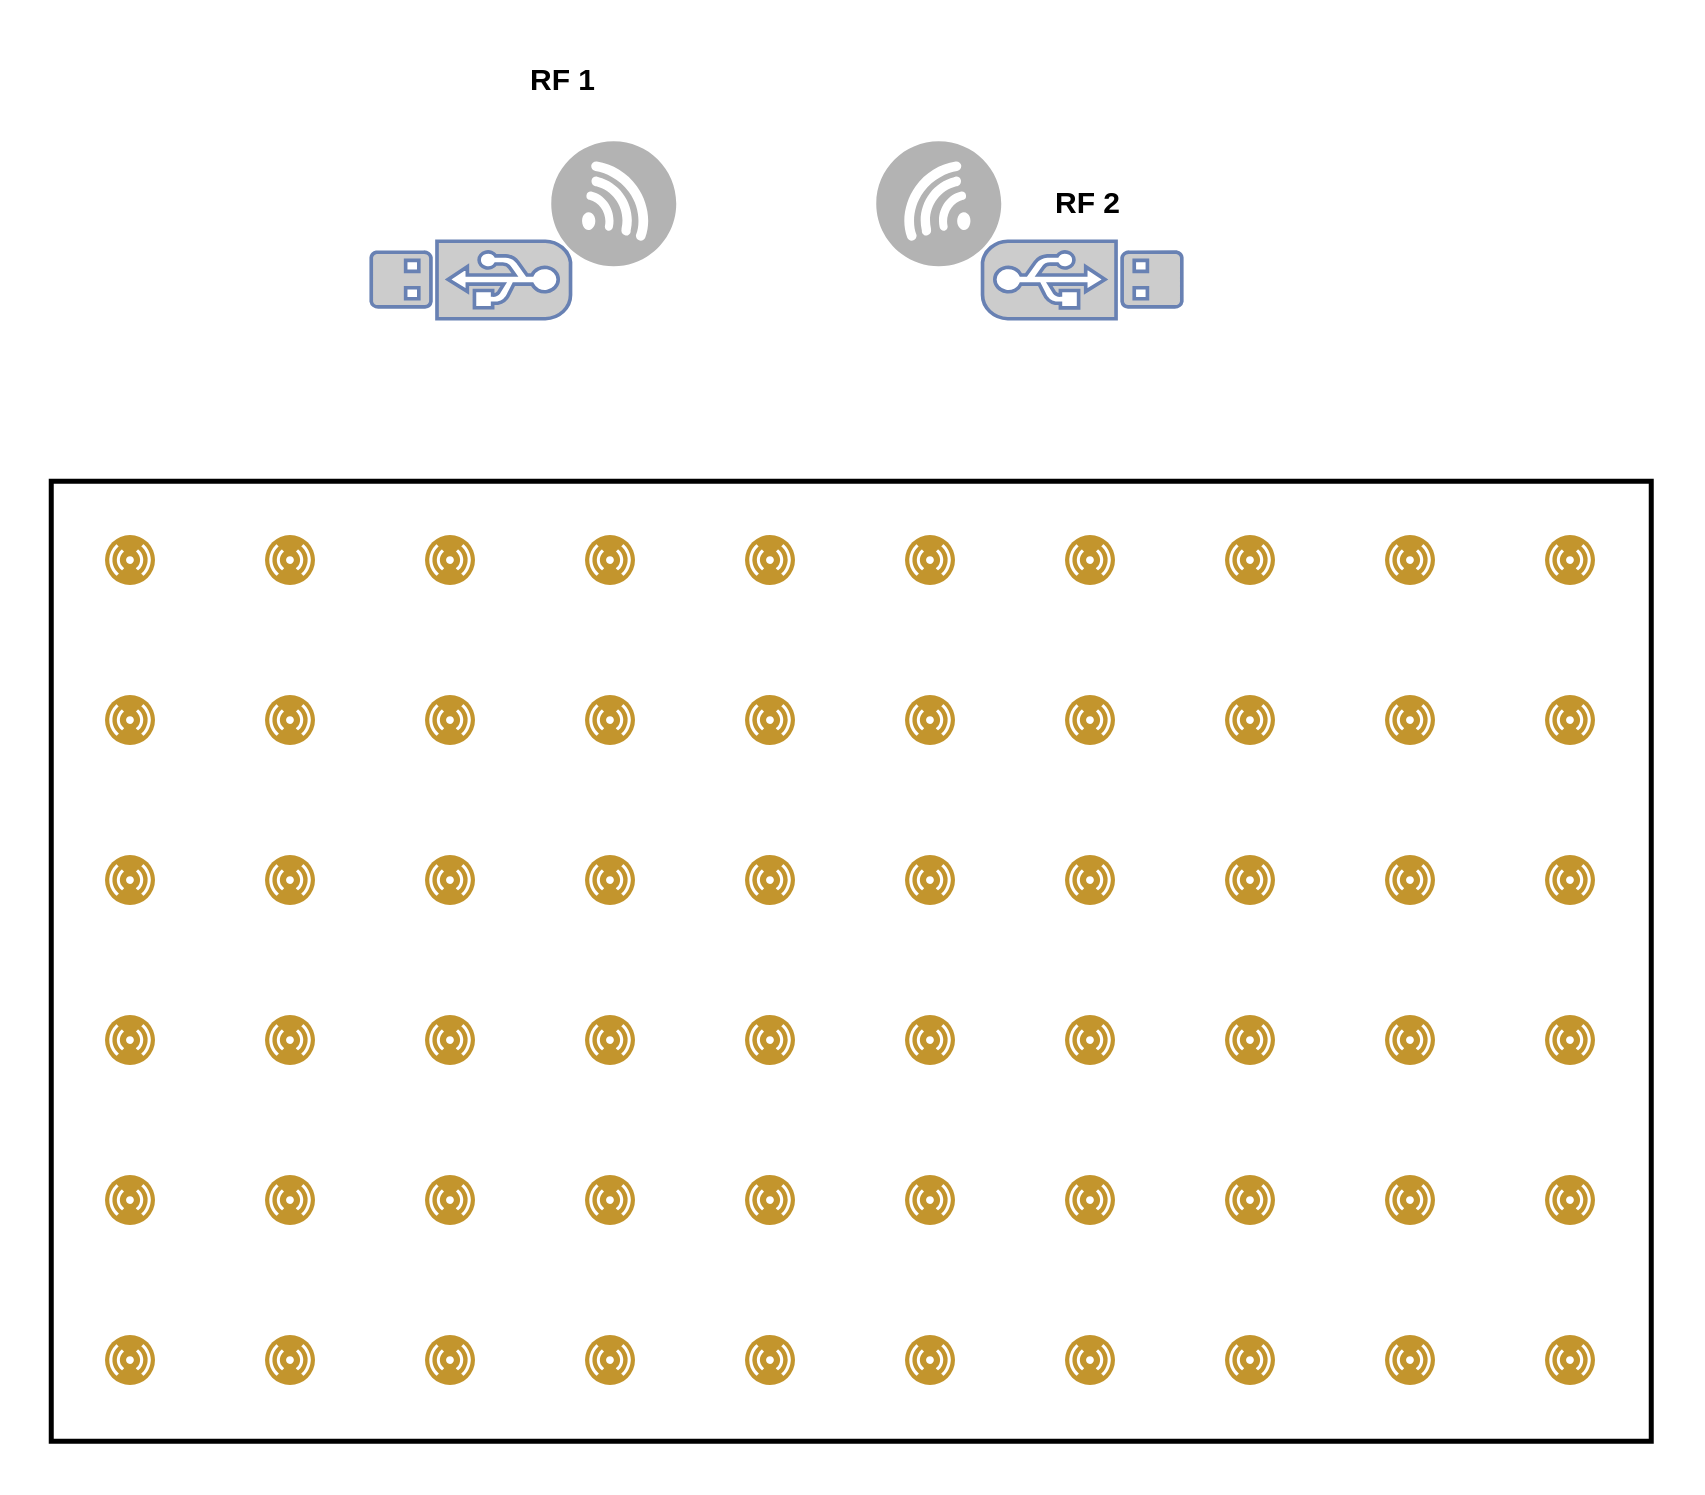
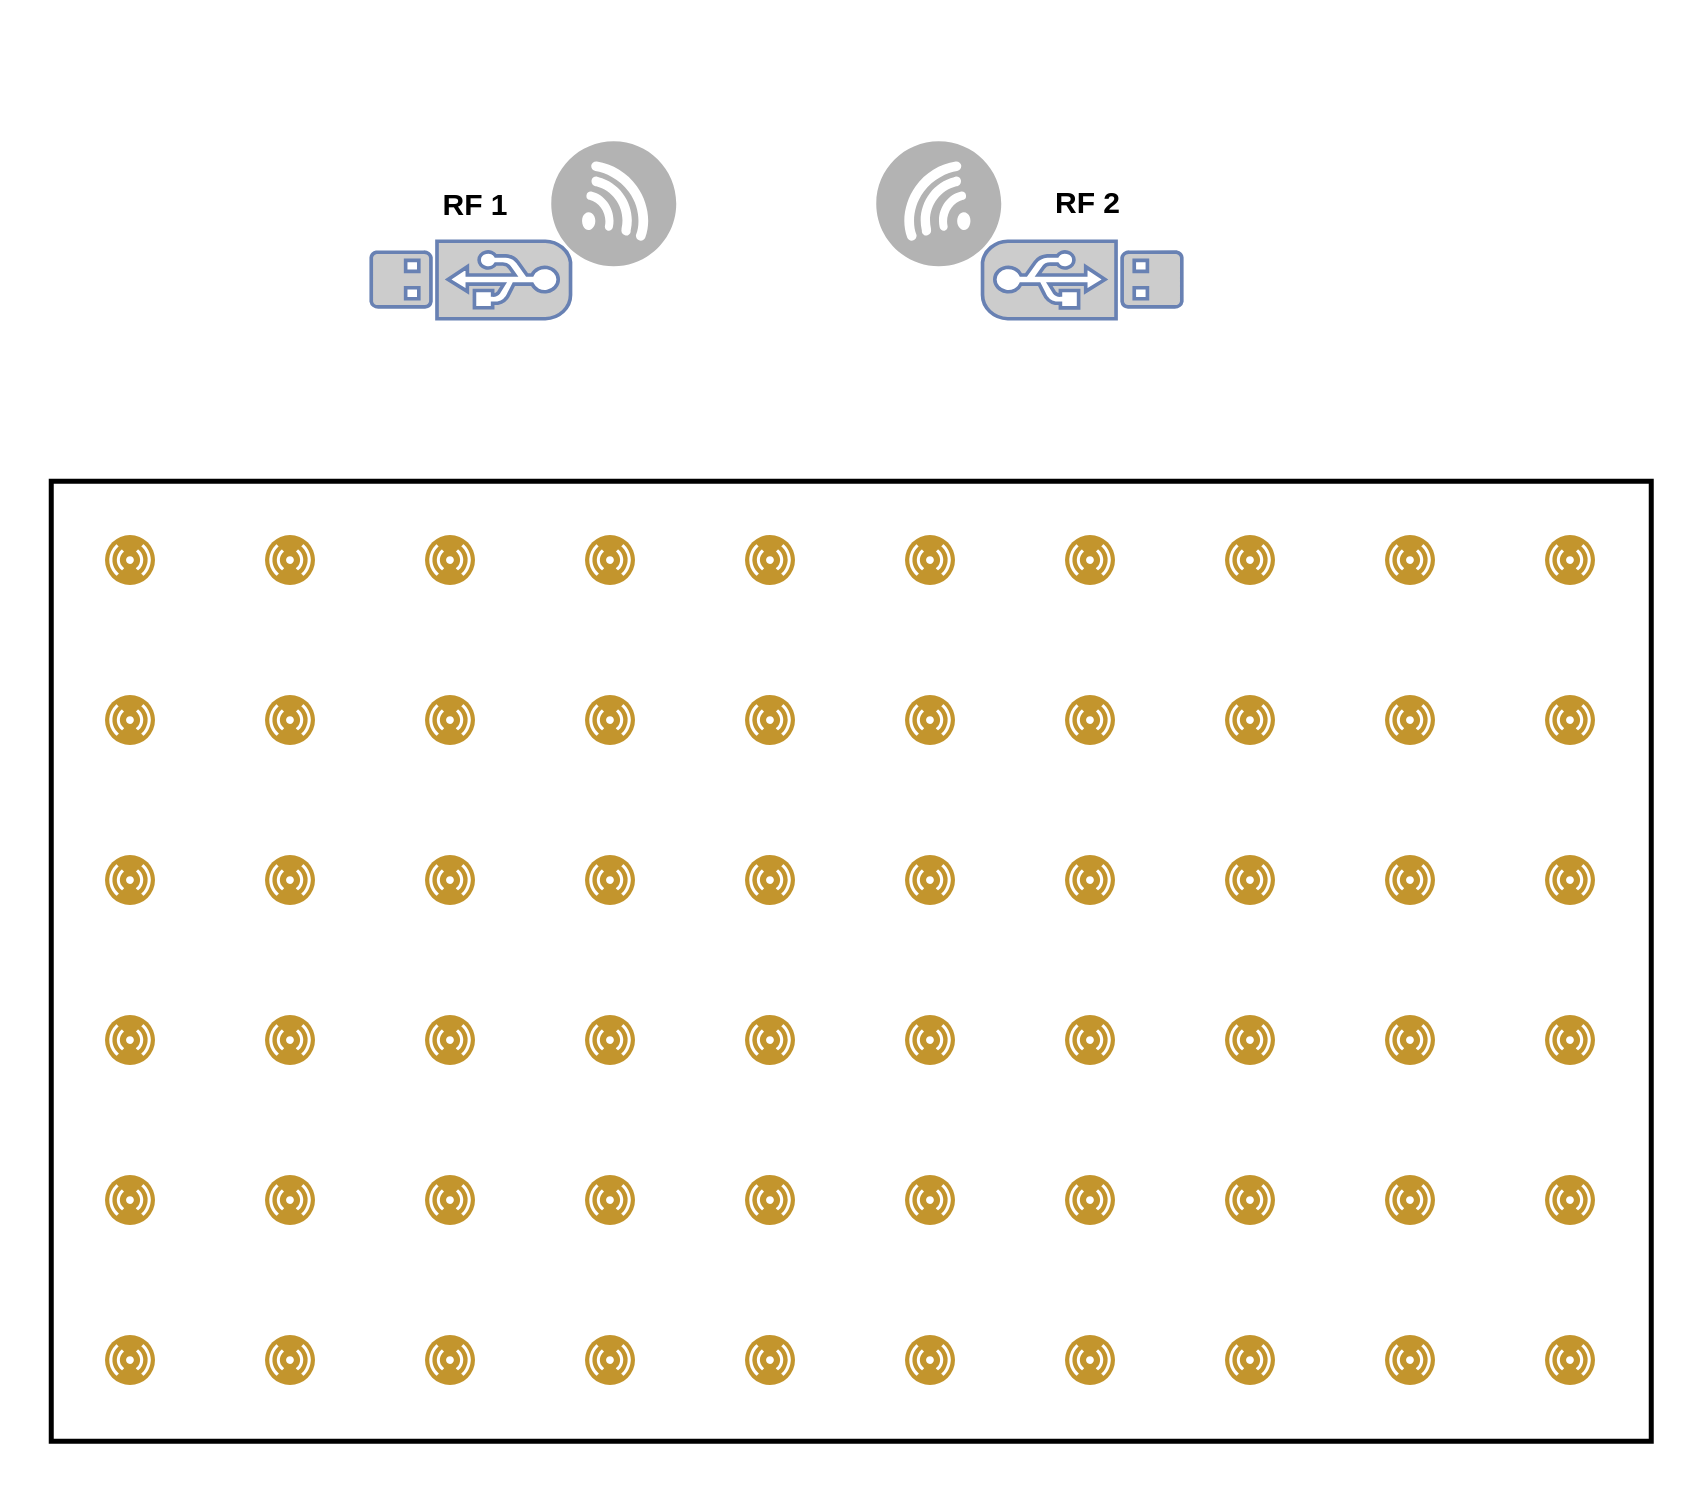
(564, 81) -> (476, 206)
